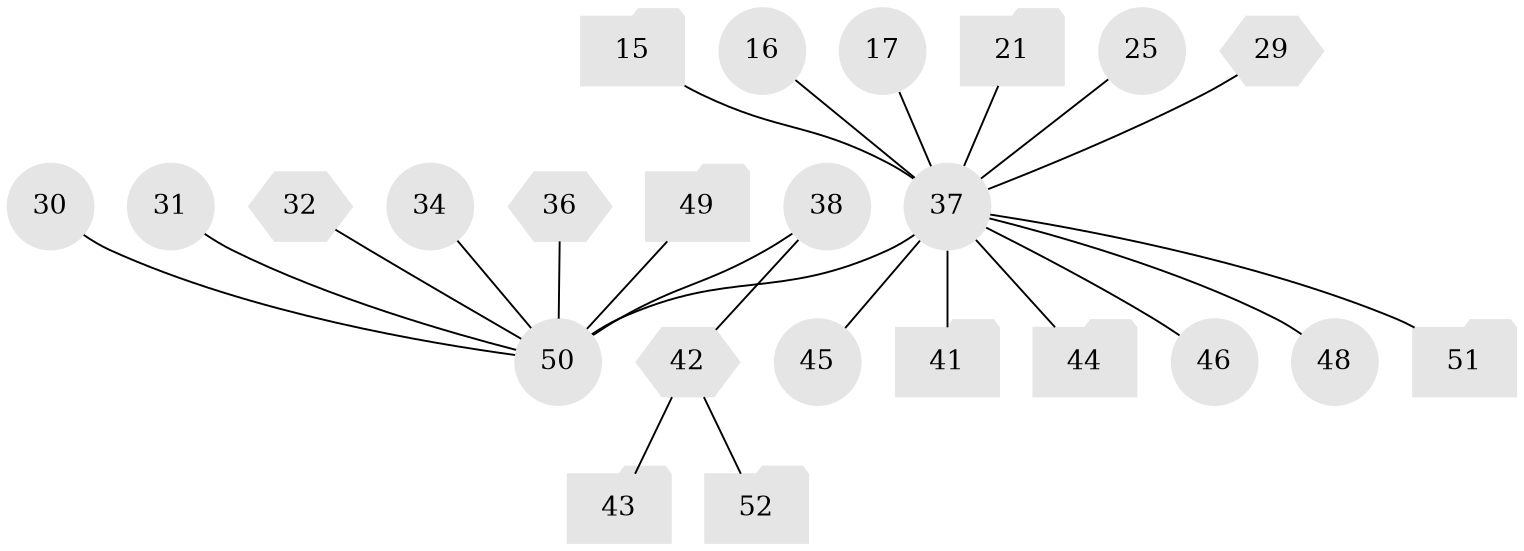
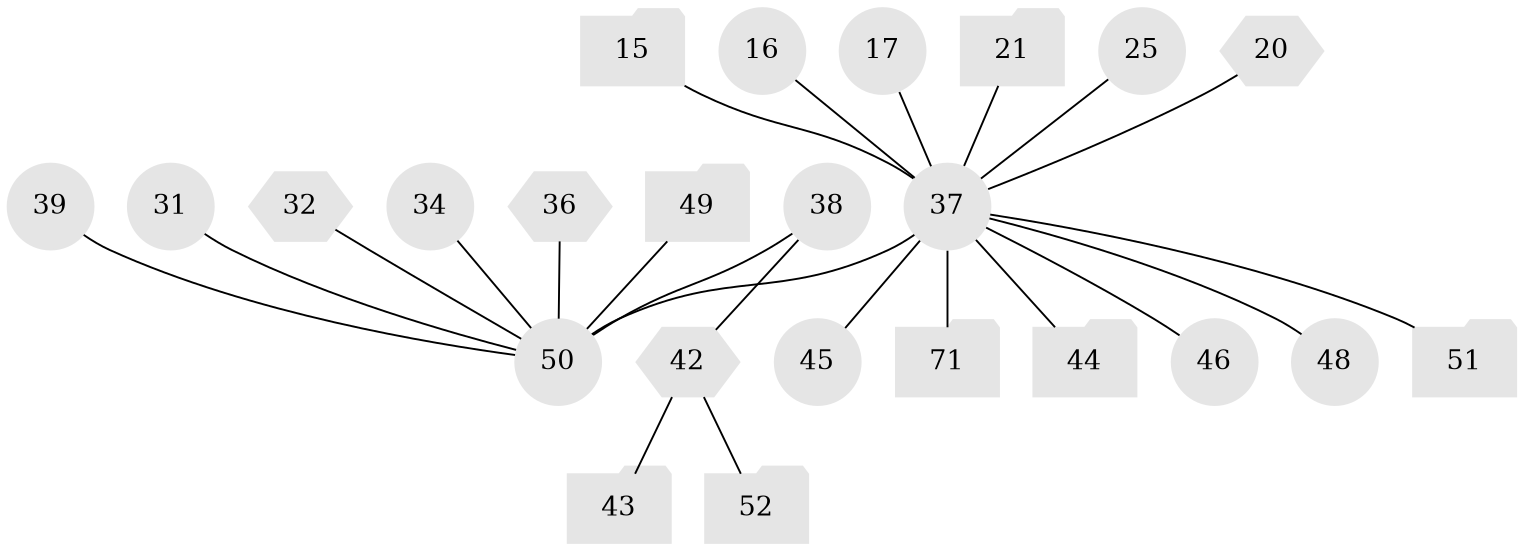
(1272, 51) -> (1272, 51)
(51, 207) -> (51, 207)
(947, 362) -> (947, 362)
